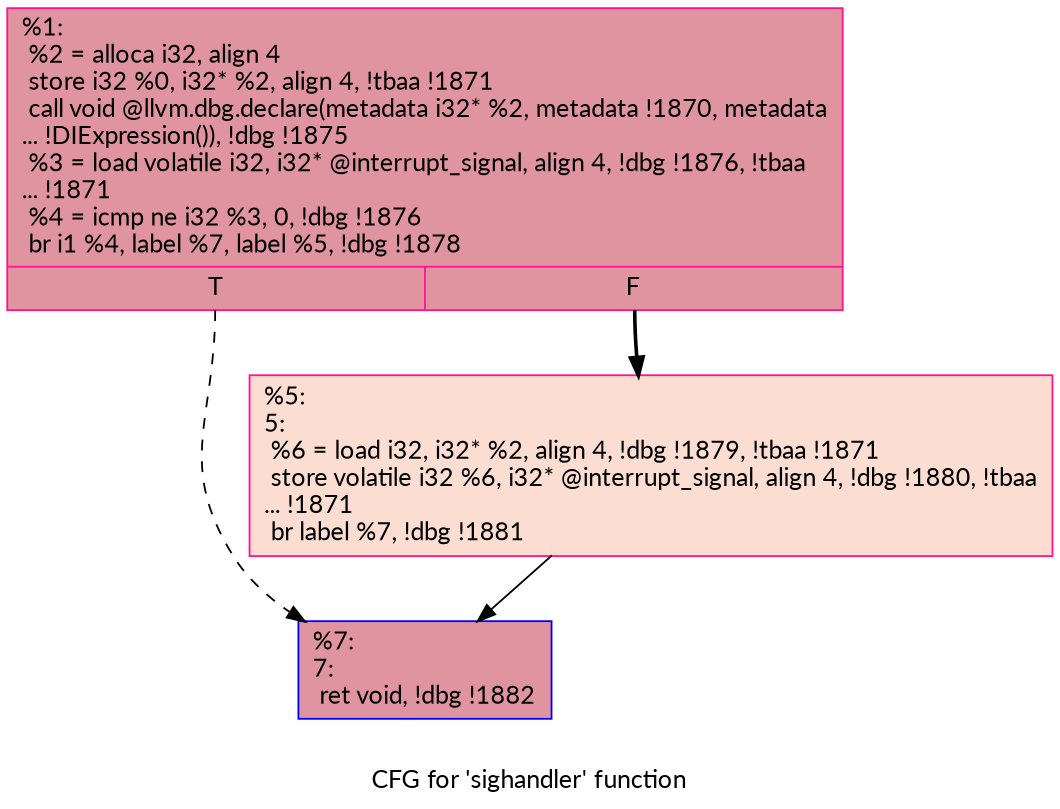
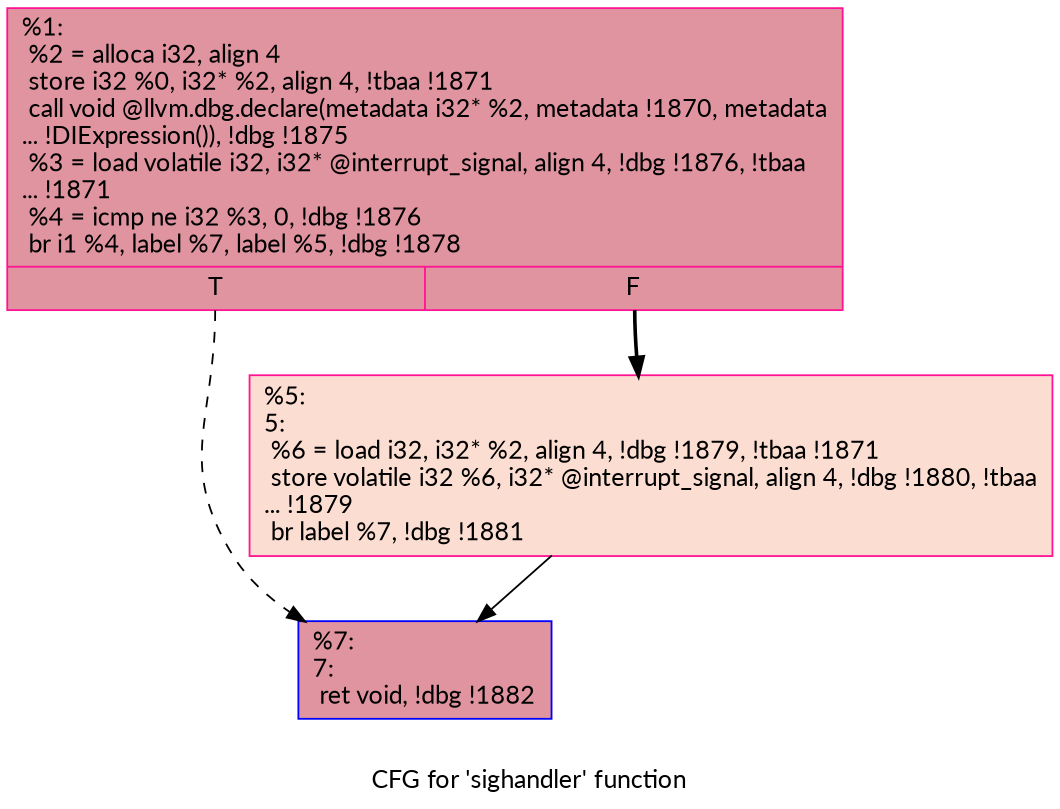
(309, 505) -> (309, 505)
